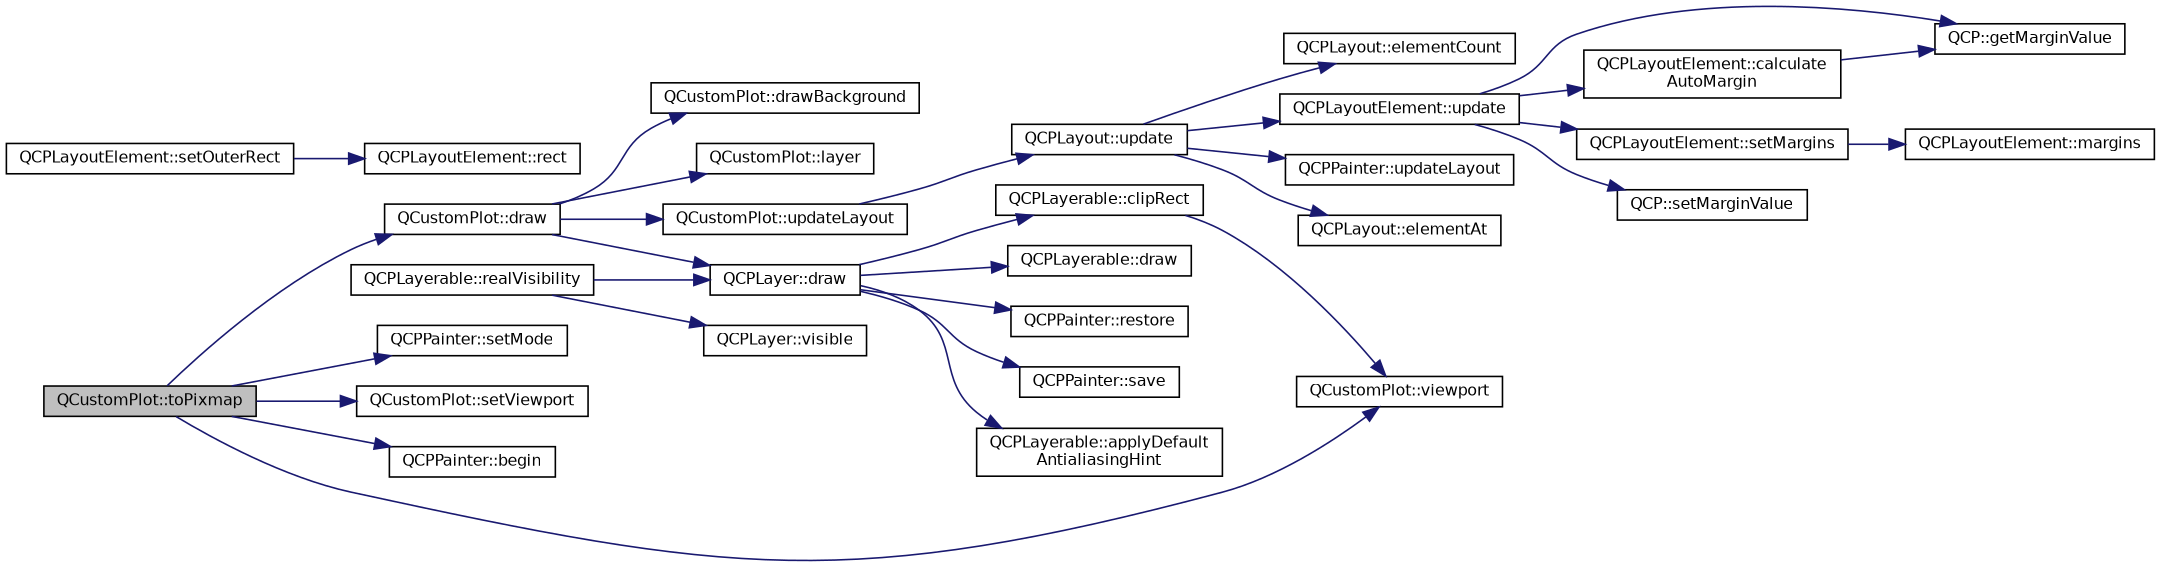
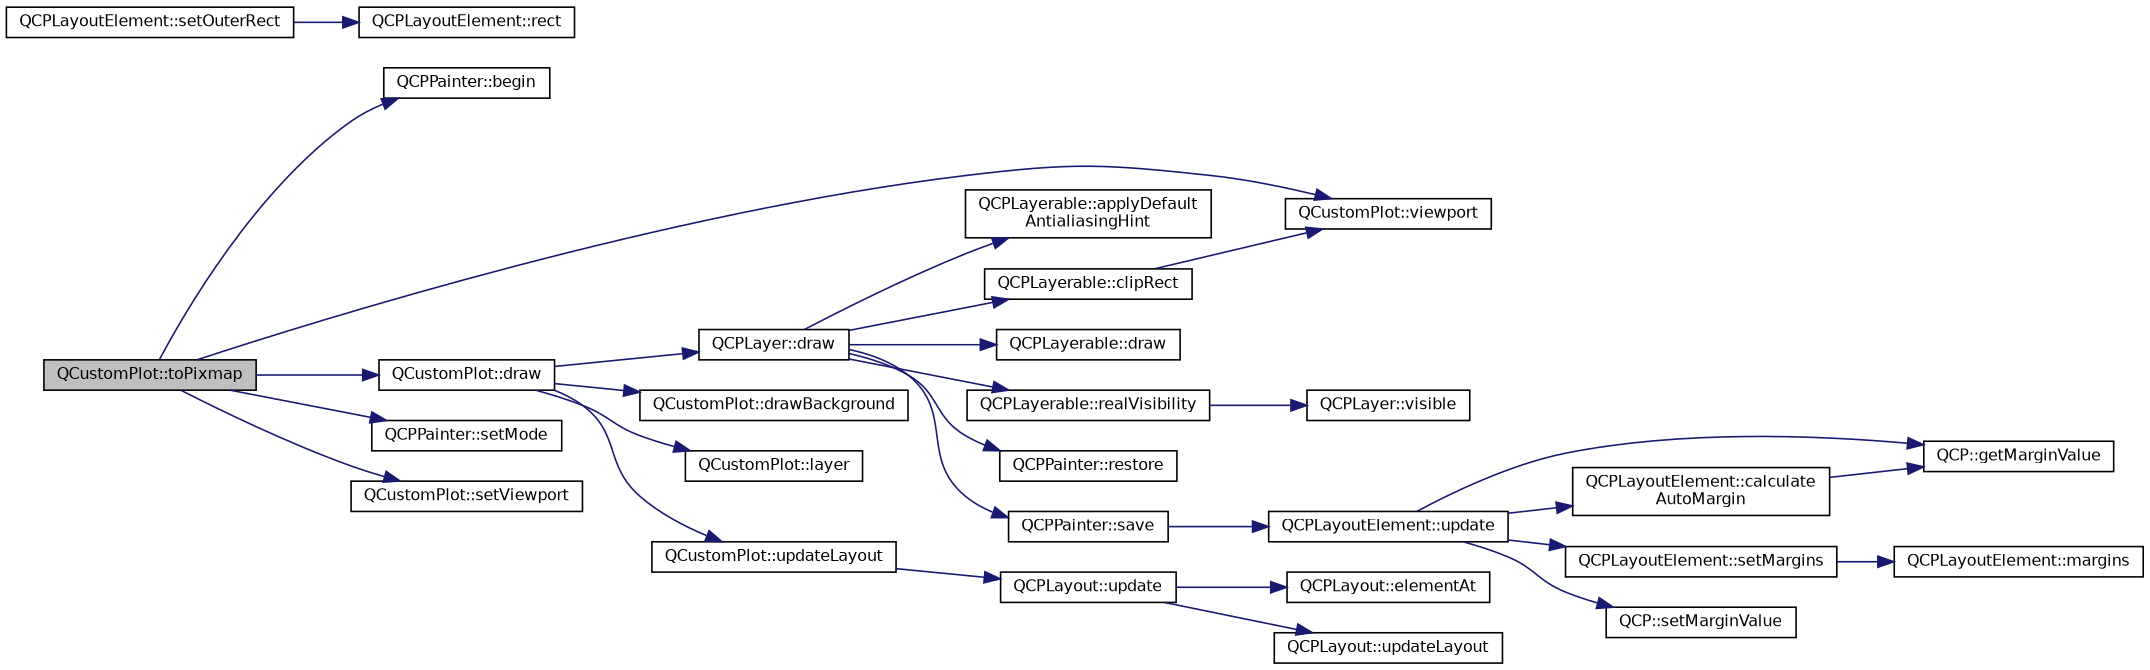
(1400, 49) -> none
(1225, 127) -> (1210, 527)
(1400, 170) -> (1388, 648)
(644, 280) -> (925, 374)
